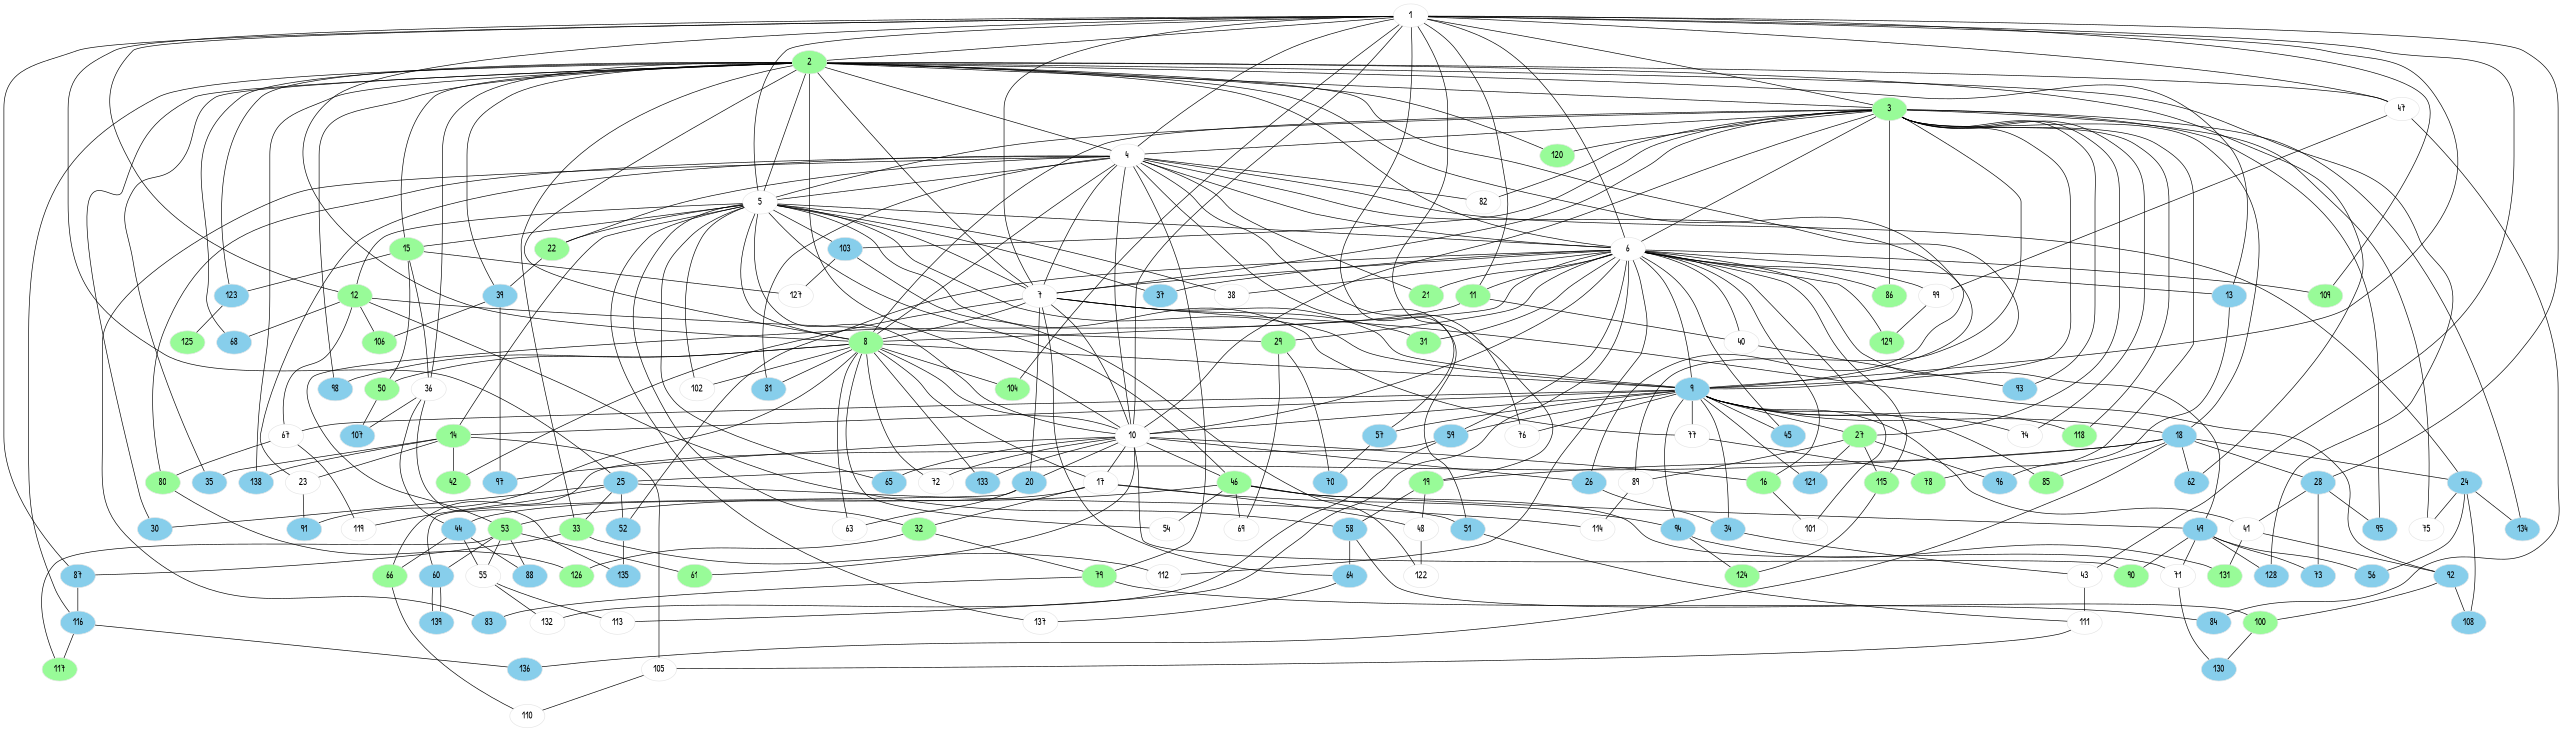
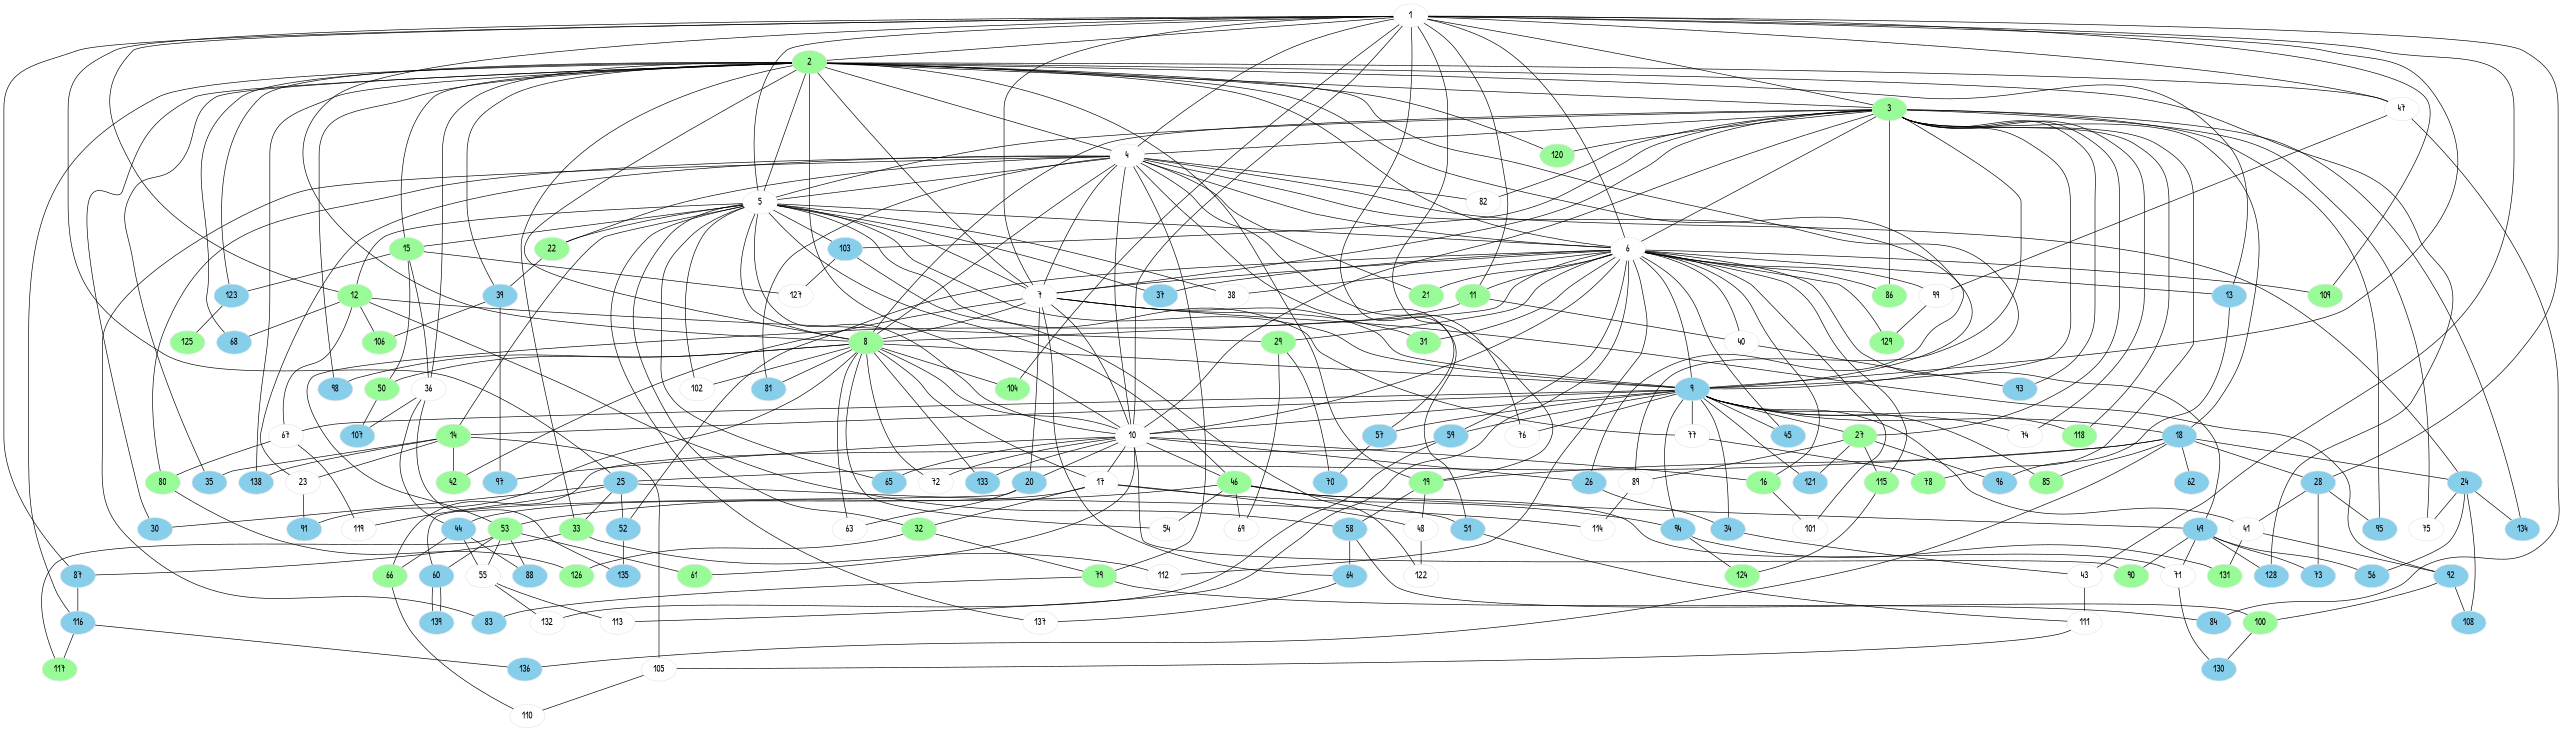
(2044, 95) -> (1231, 215)
